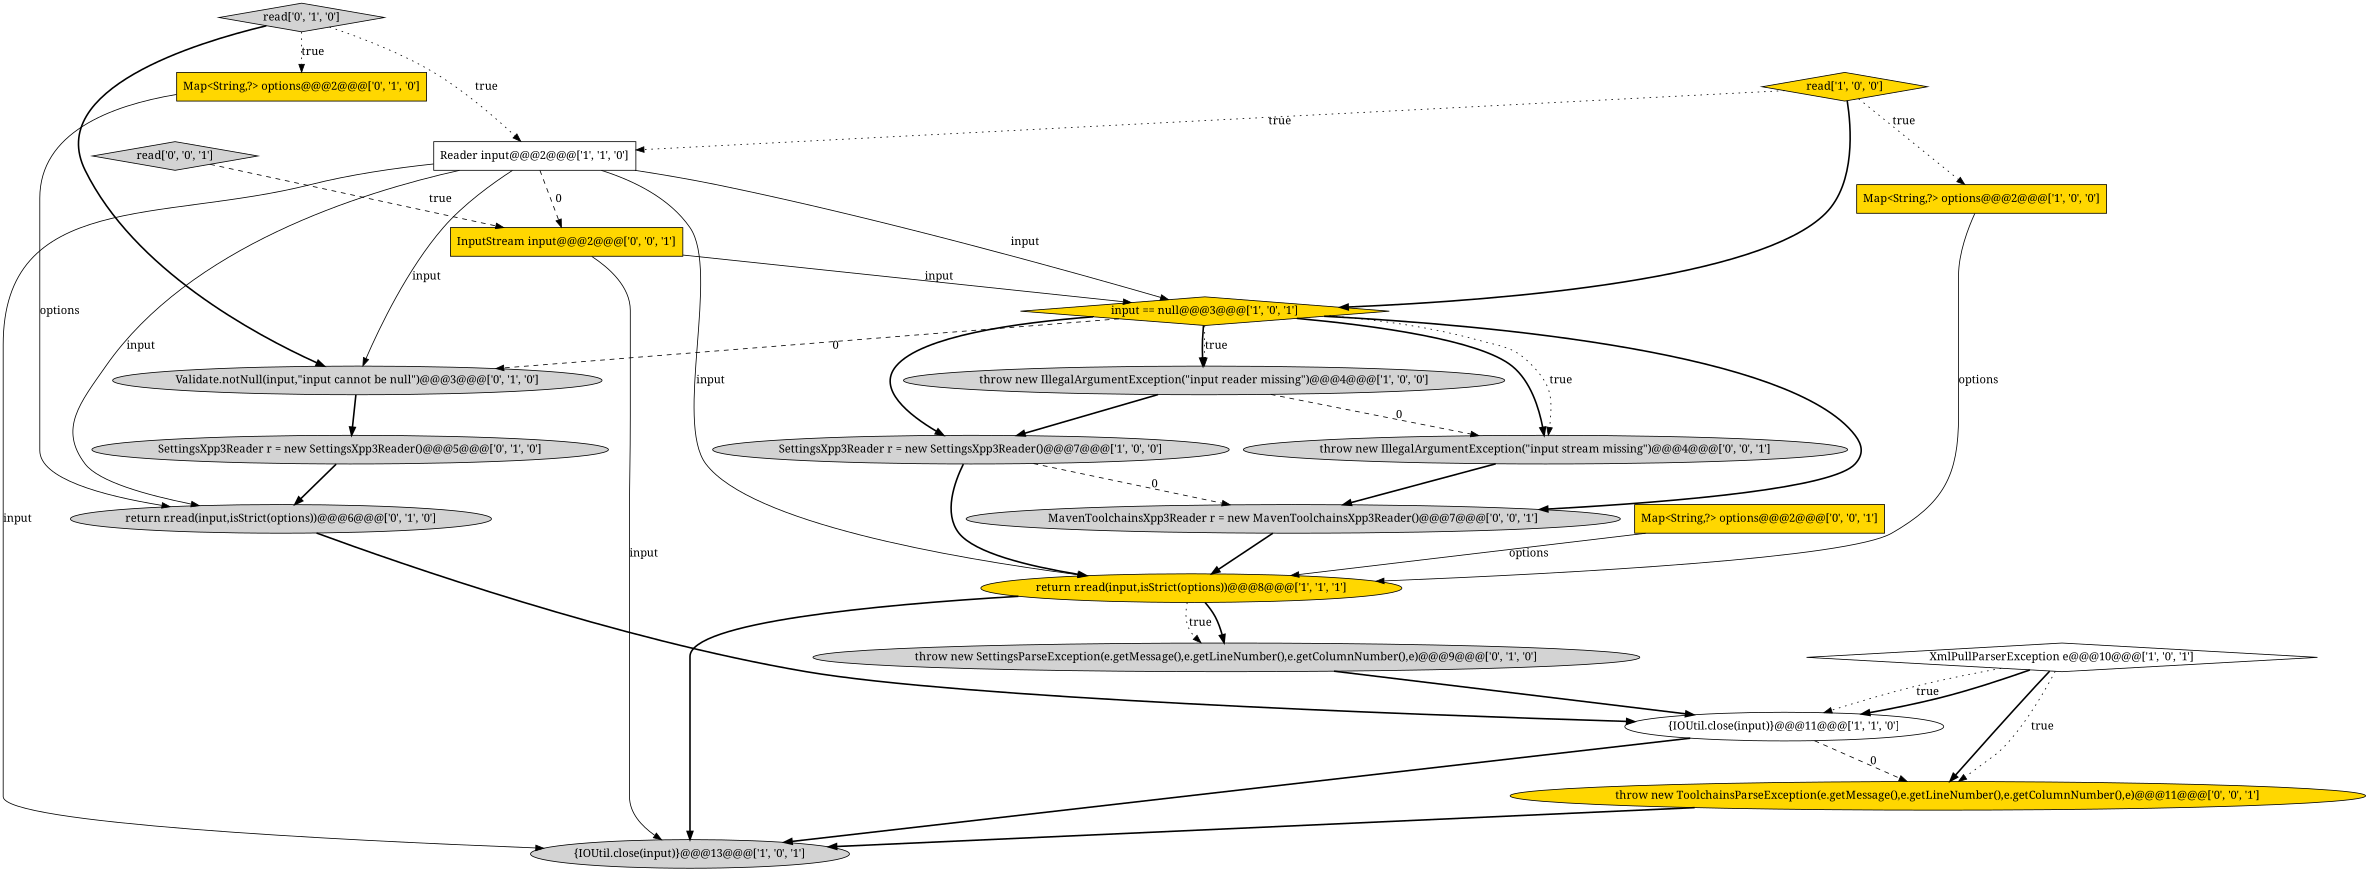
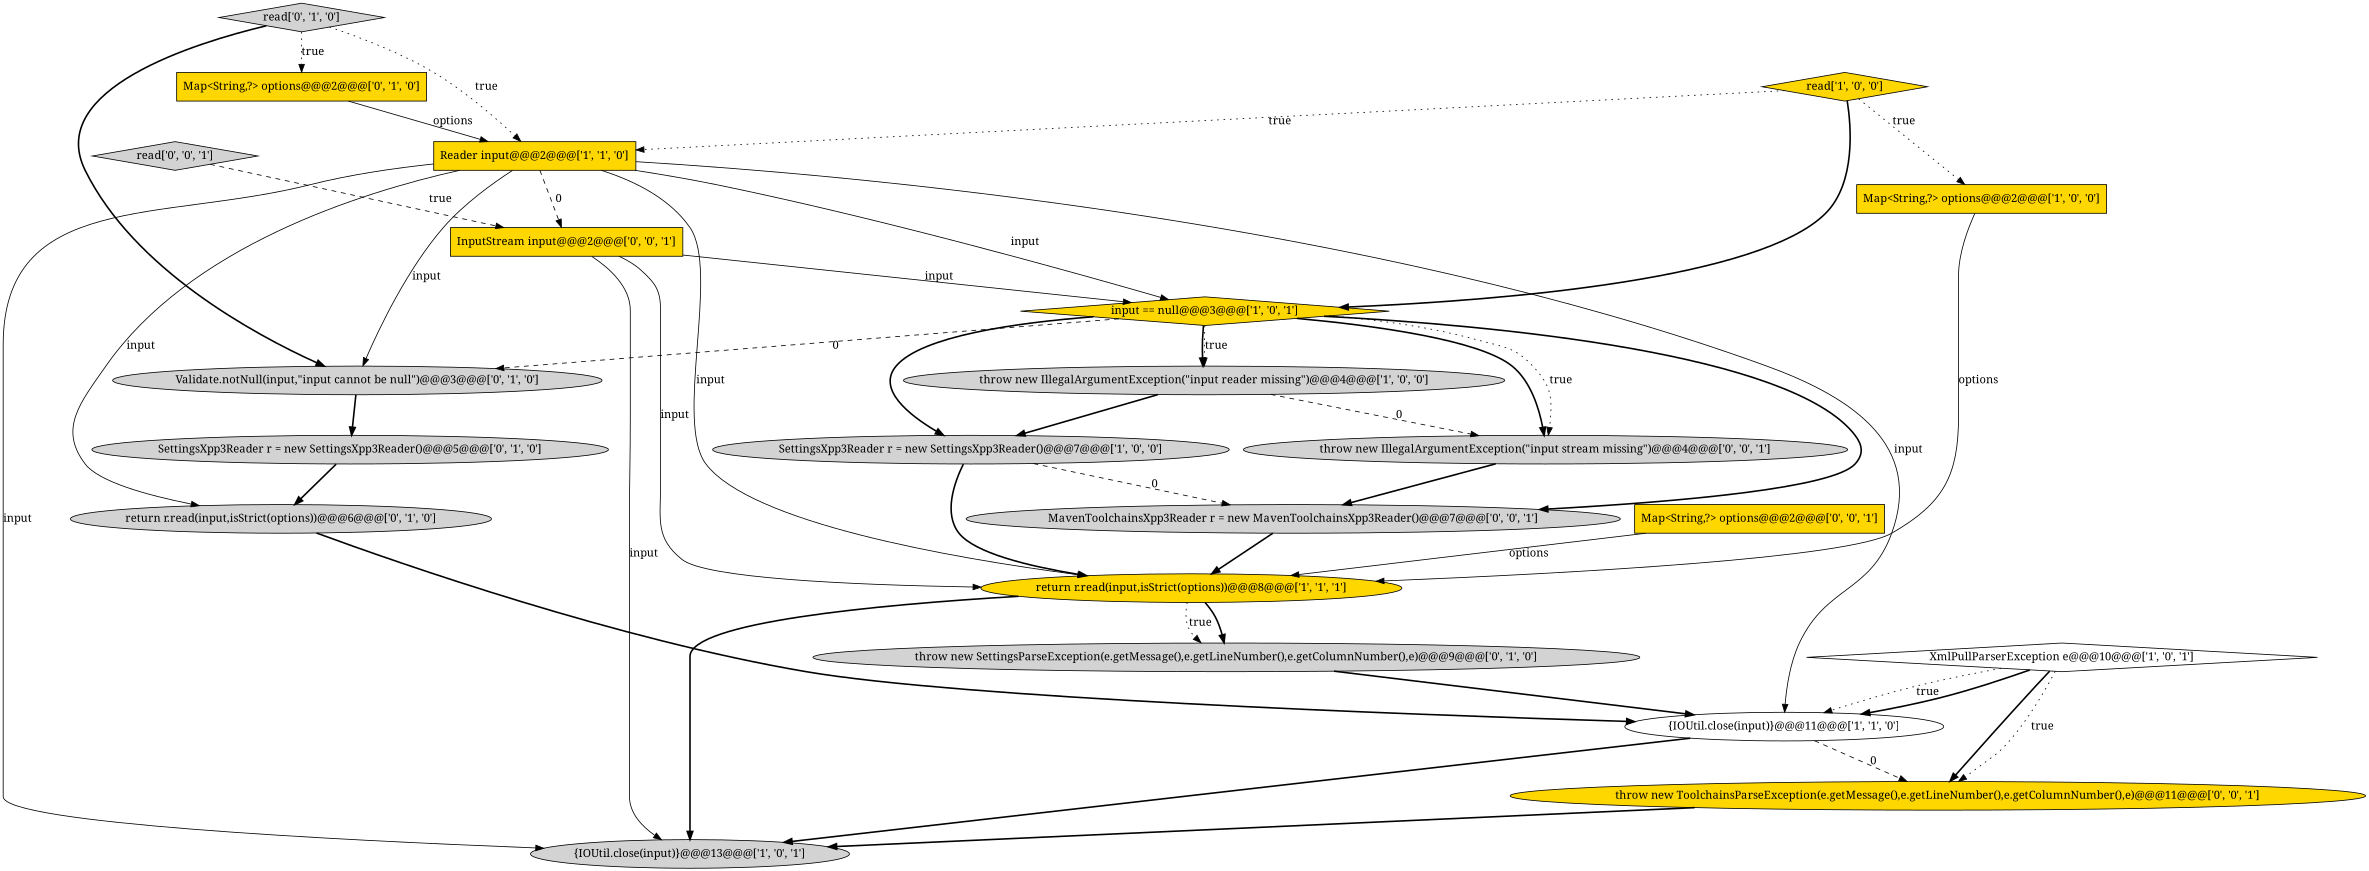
(535, 156) -> (535, 156)
none -> (1427, 269)
(40, 301) -> (414, 120)
none -> (670, 547)
